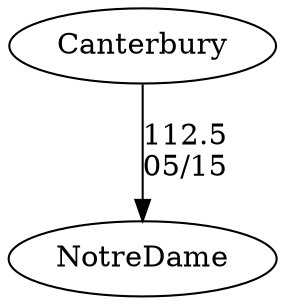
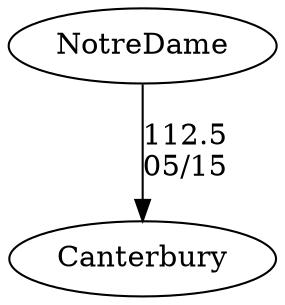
(143, 142) -> (143, 142)
